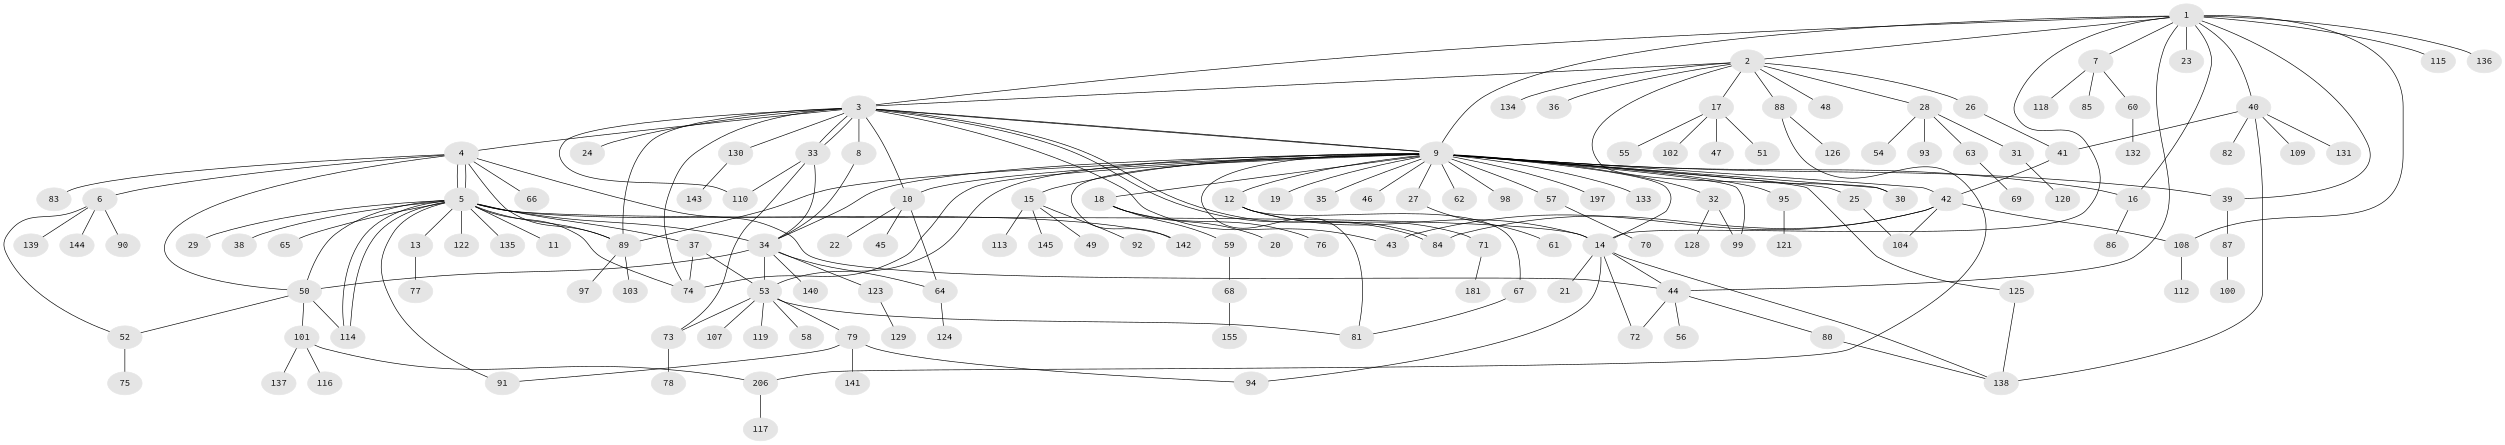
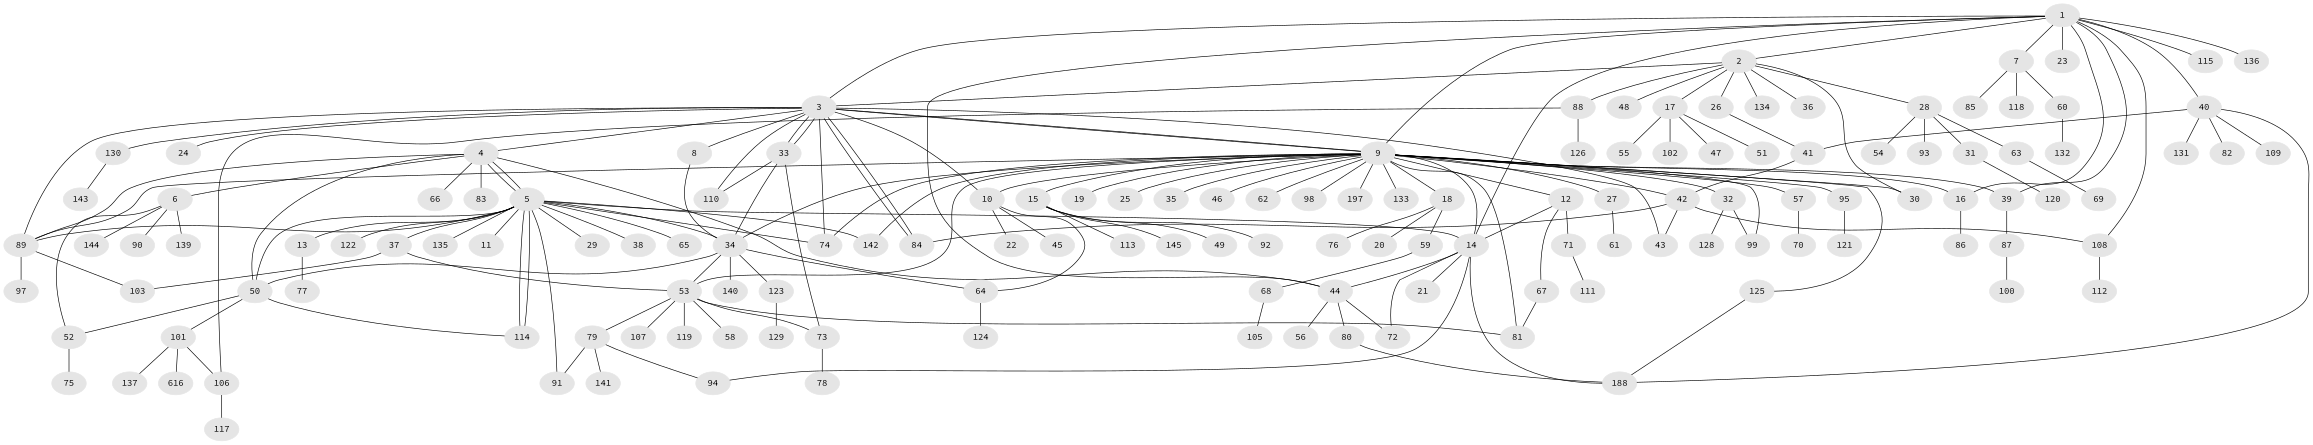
(1900, 245) -> none
(691, 268) -> (268, 273)
(1473, 291) -> (1588, 291)
(1229, 337) -> (1255, 337)
(325, 383) -> (176, 383)
(761, 383) -> (222, 383)
(2001, 383) -> (1620, 383)
